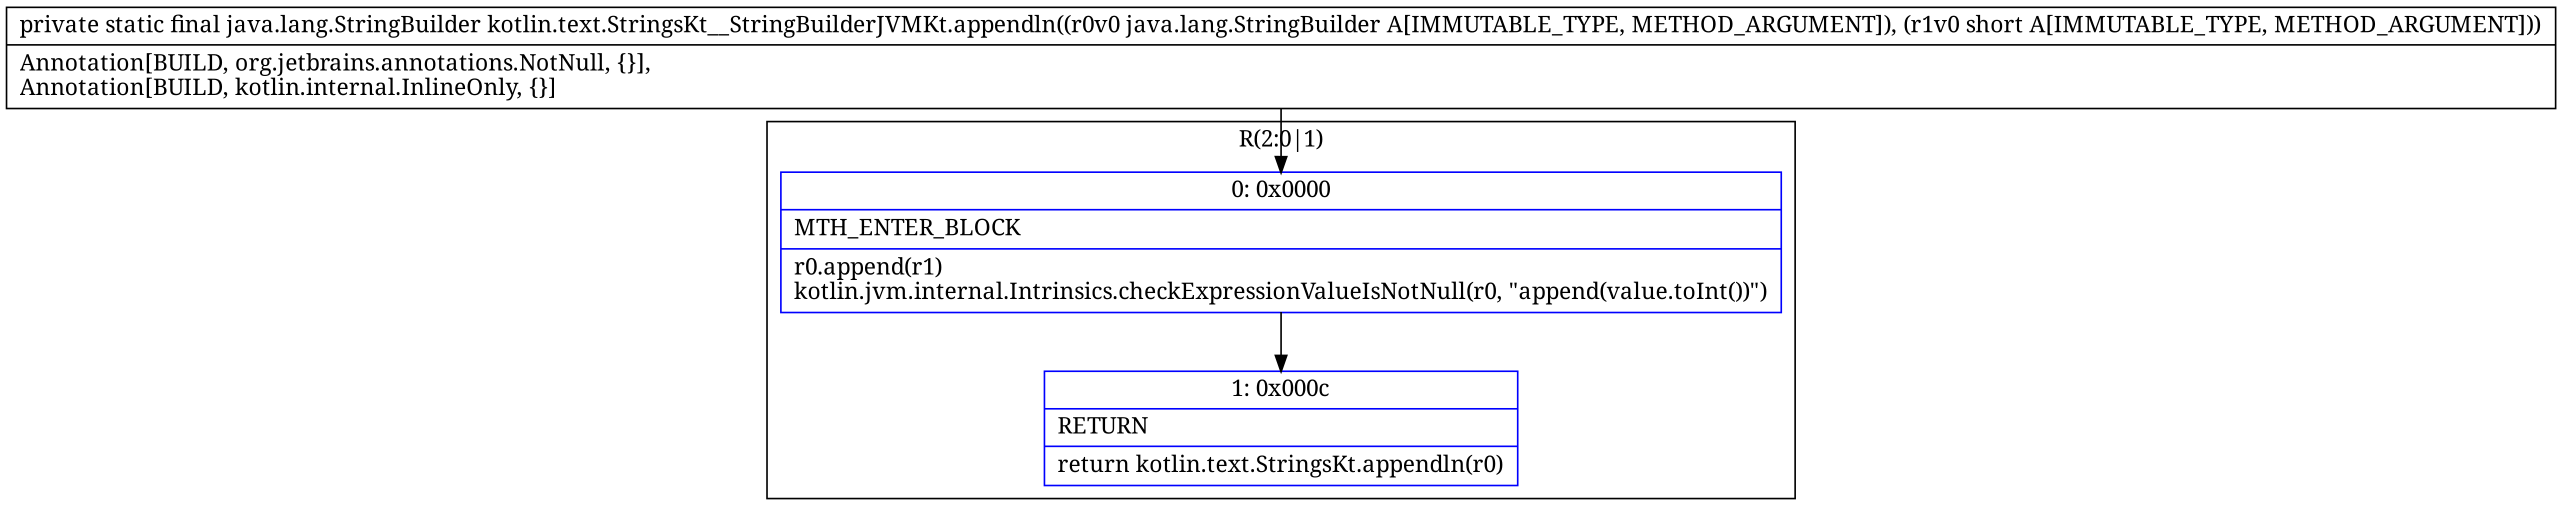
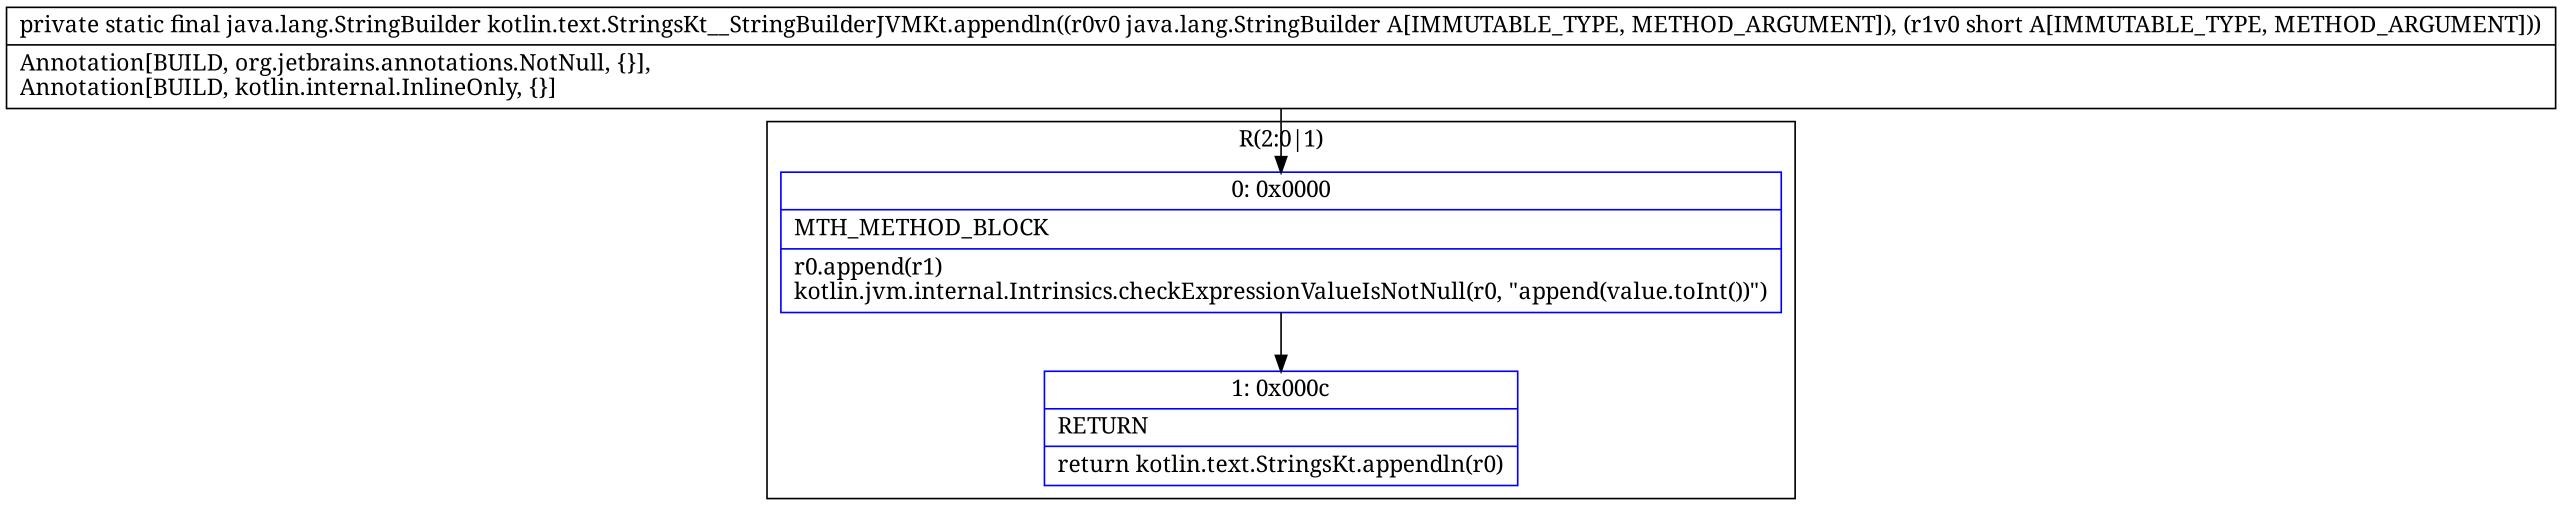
(907, 228) -> (922, 228)
